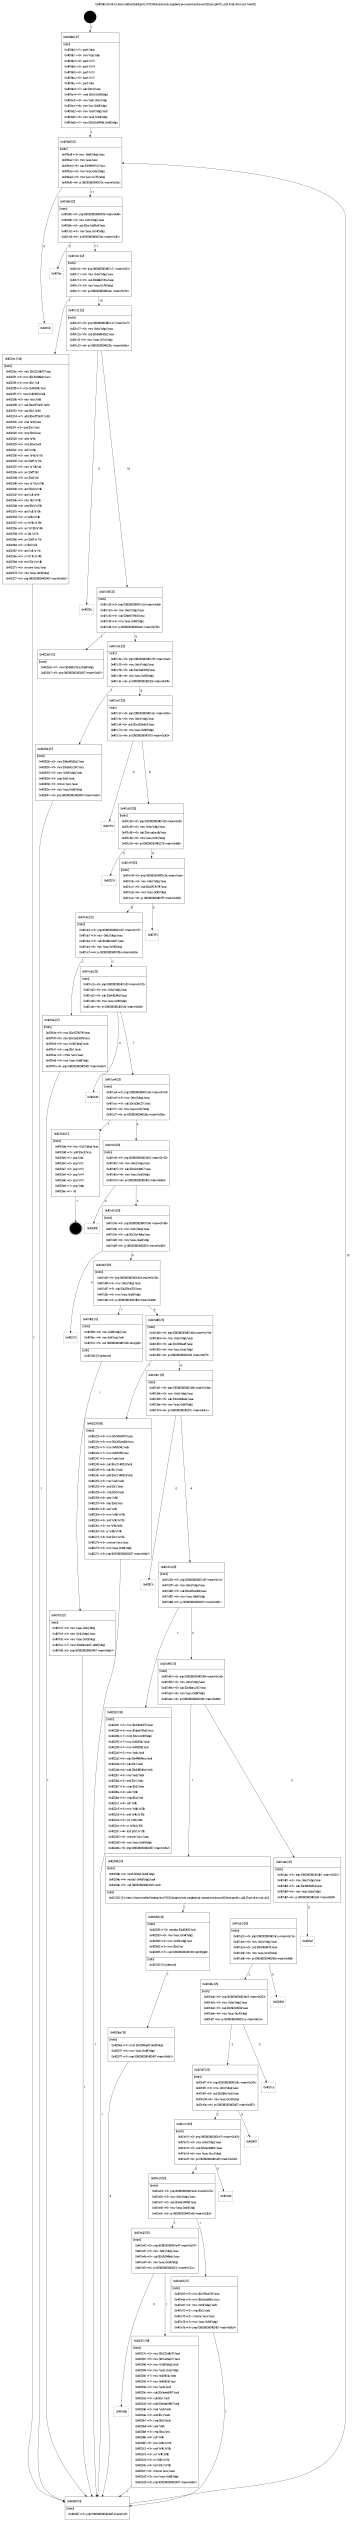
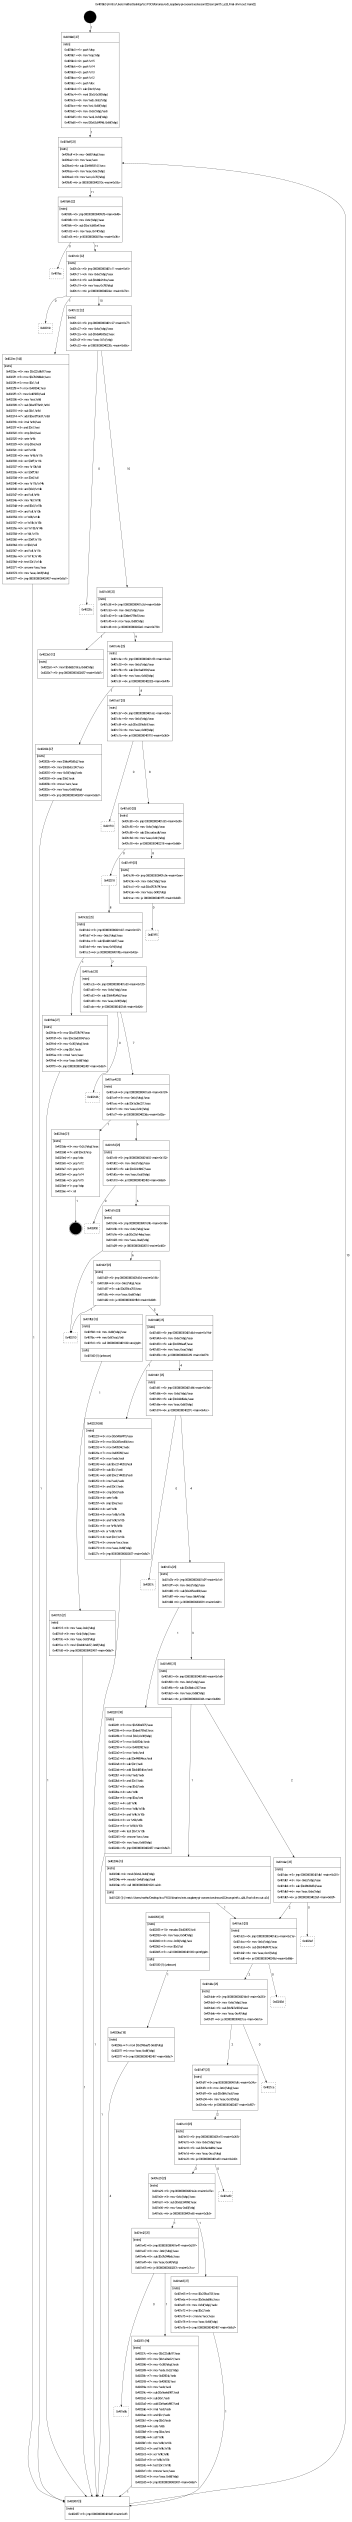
(42, 253) -> (51, 304)
(131, 907) -> (109, 898)
(120, 1309) -> (80, 1314)
(184, 1907) -> (226, 1910)
none -> (286, 1910)
(251, 2142) -> none
